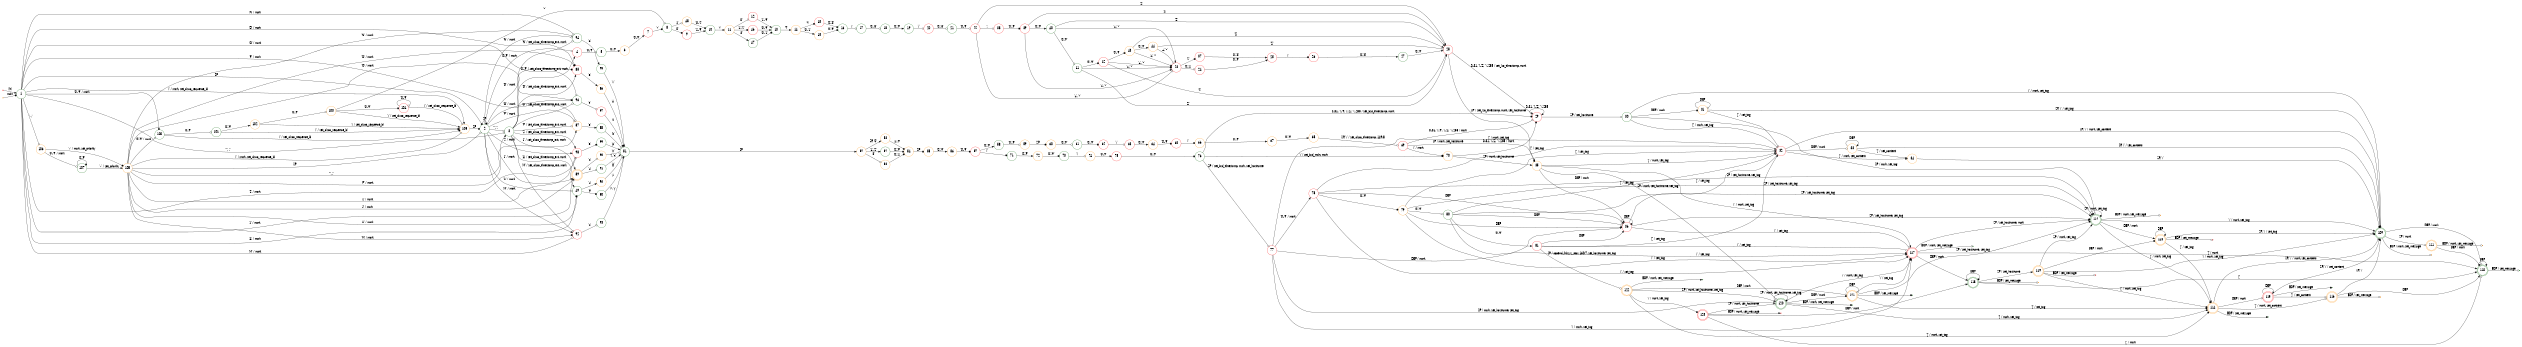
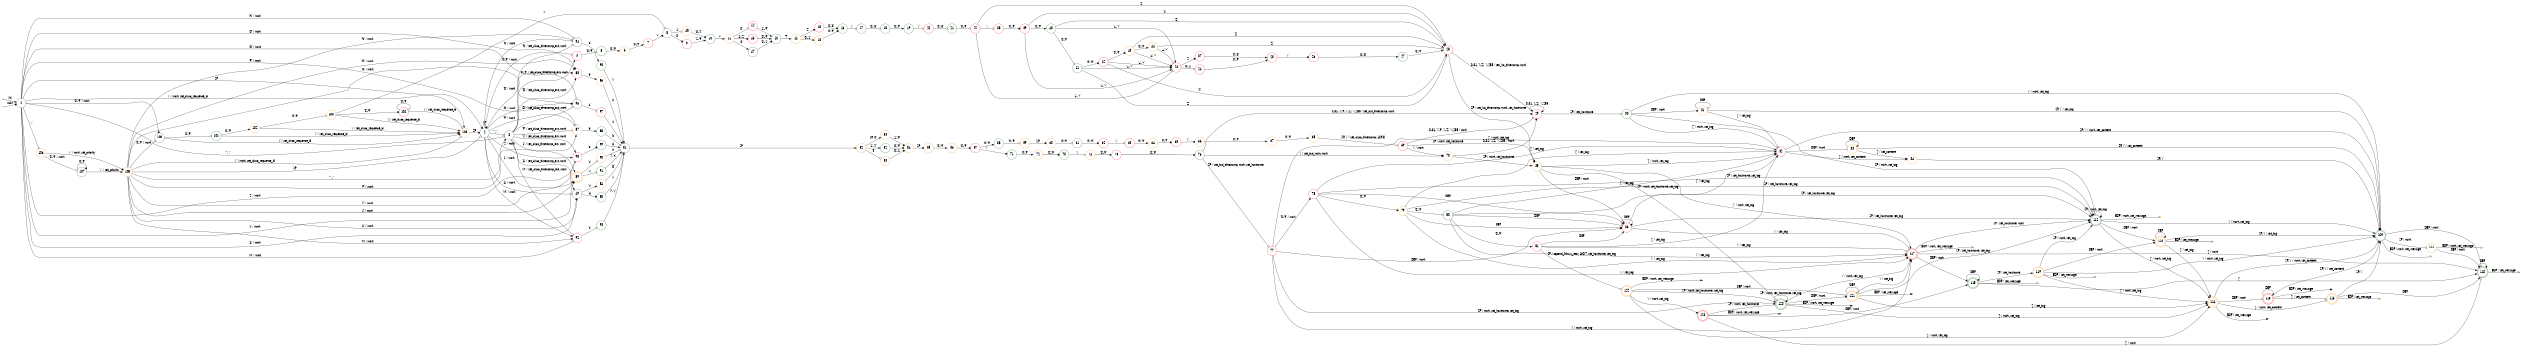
(2432, 245) -> (2432, 248)
